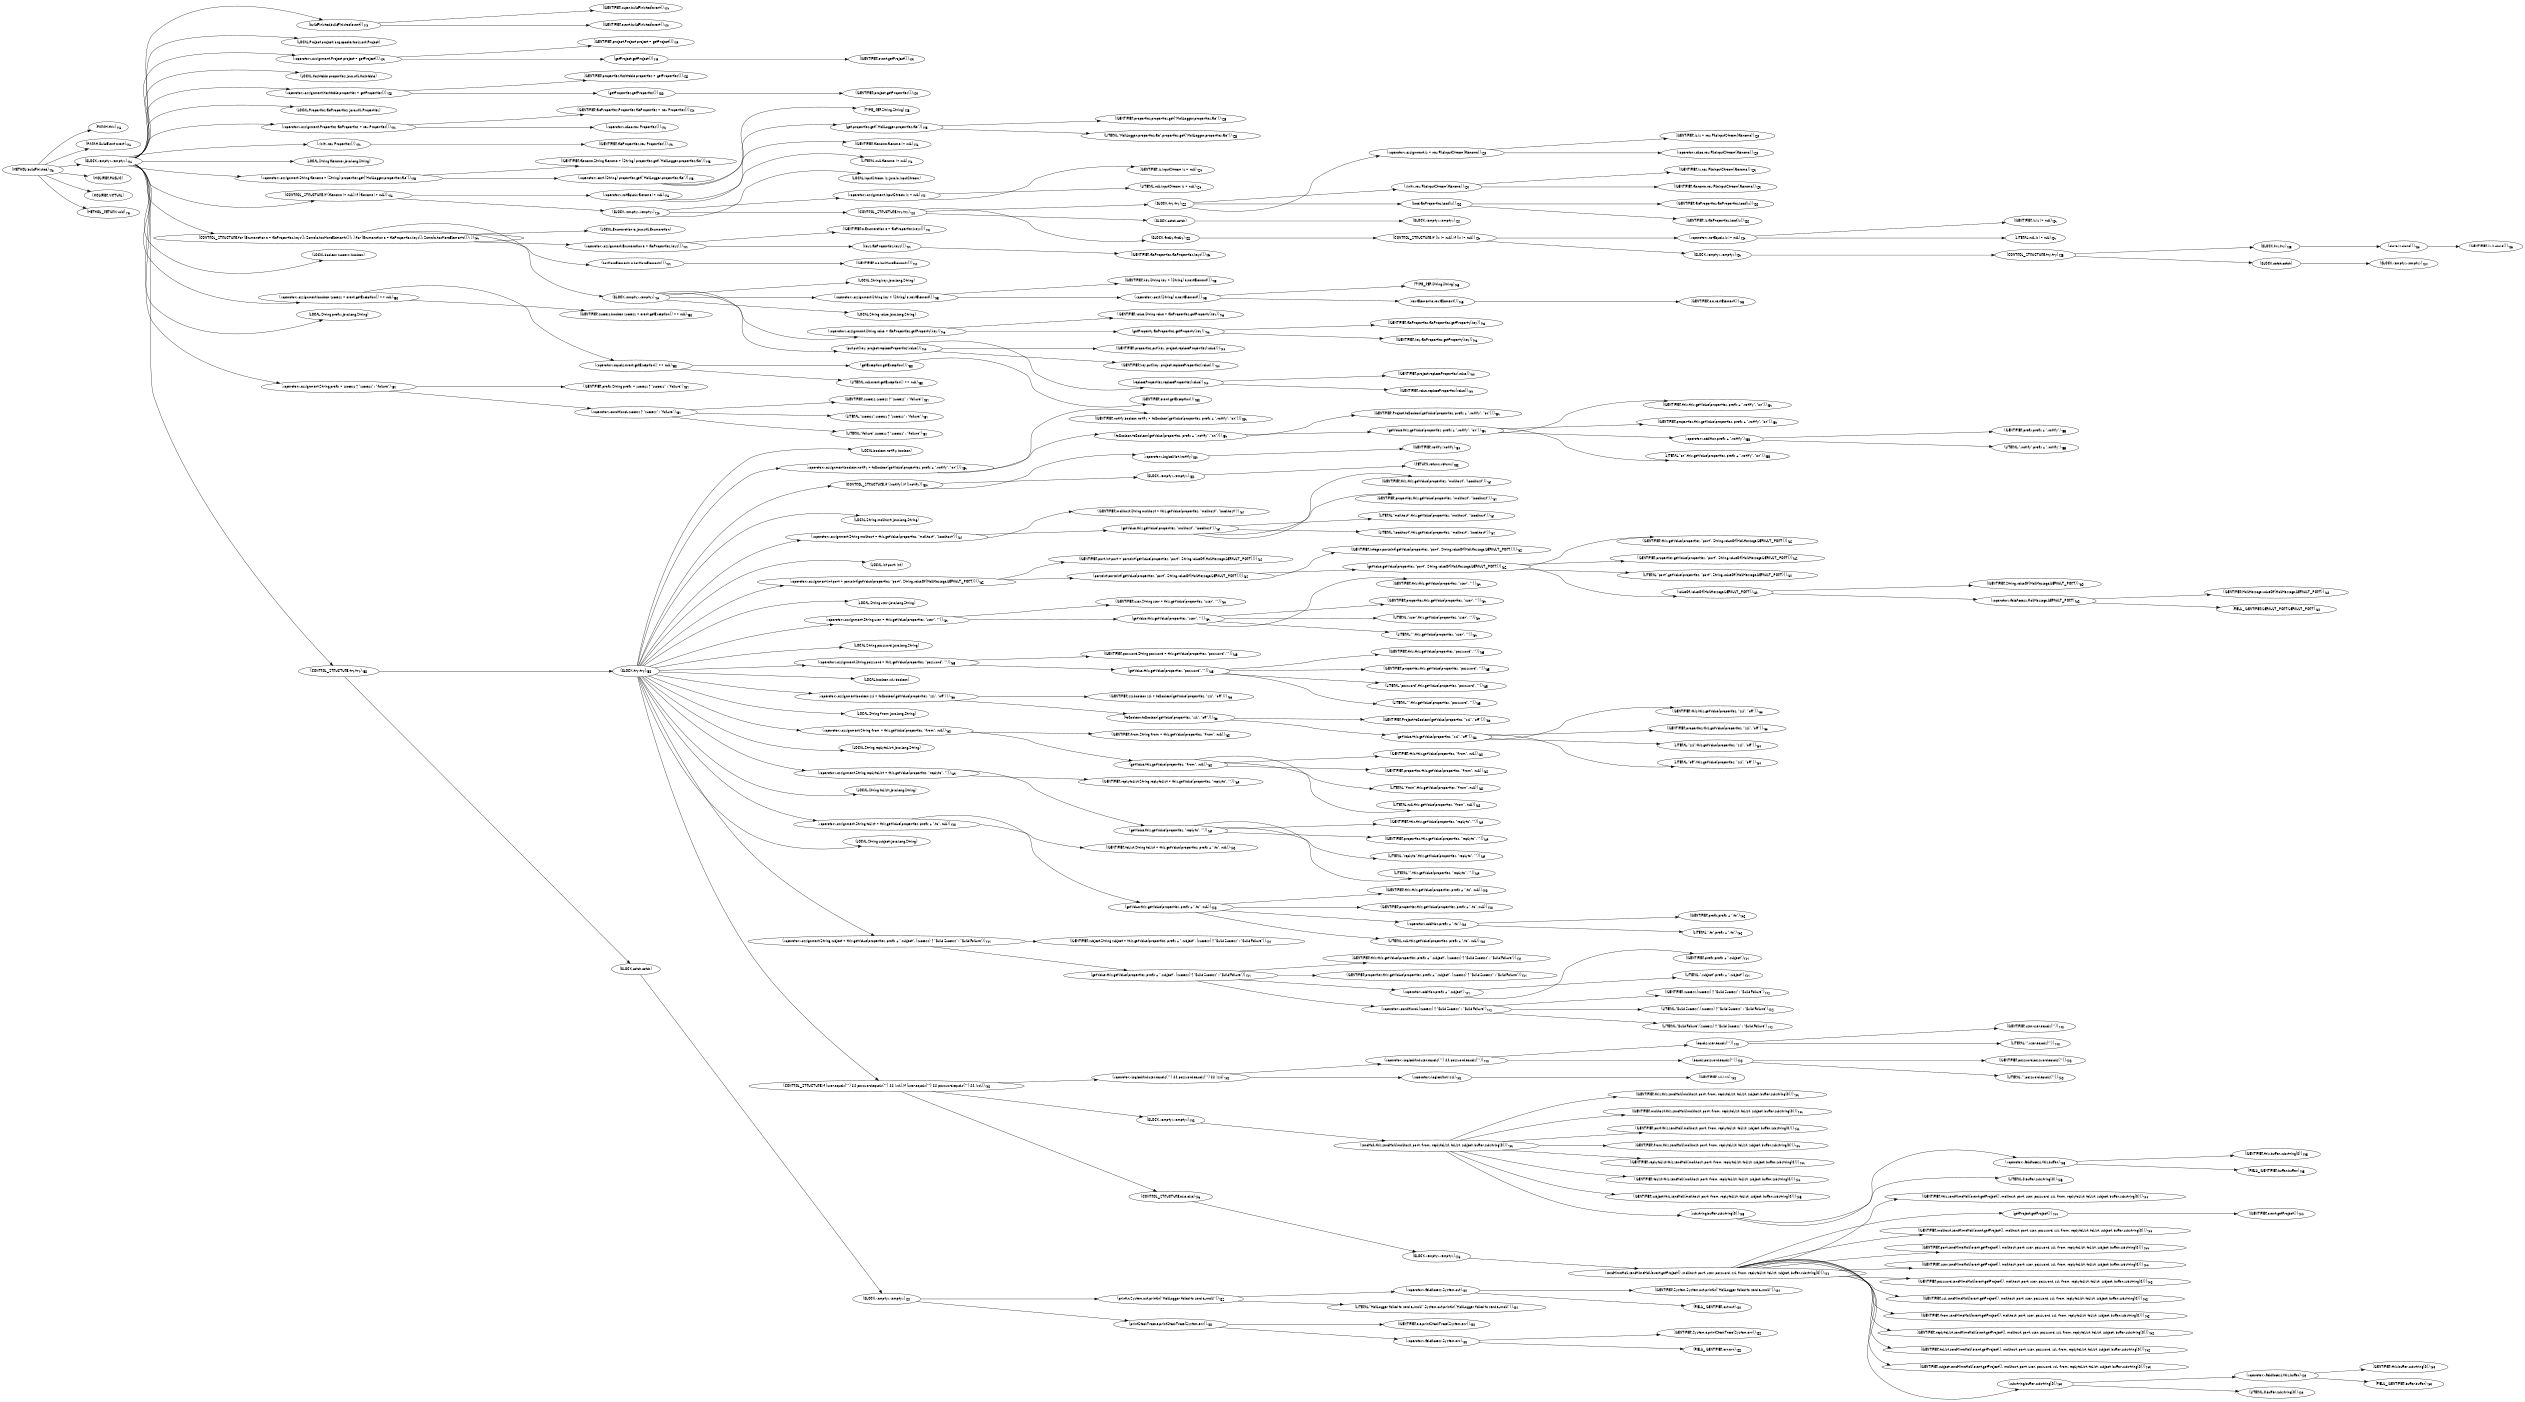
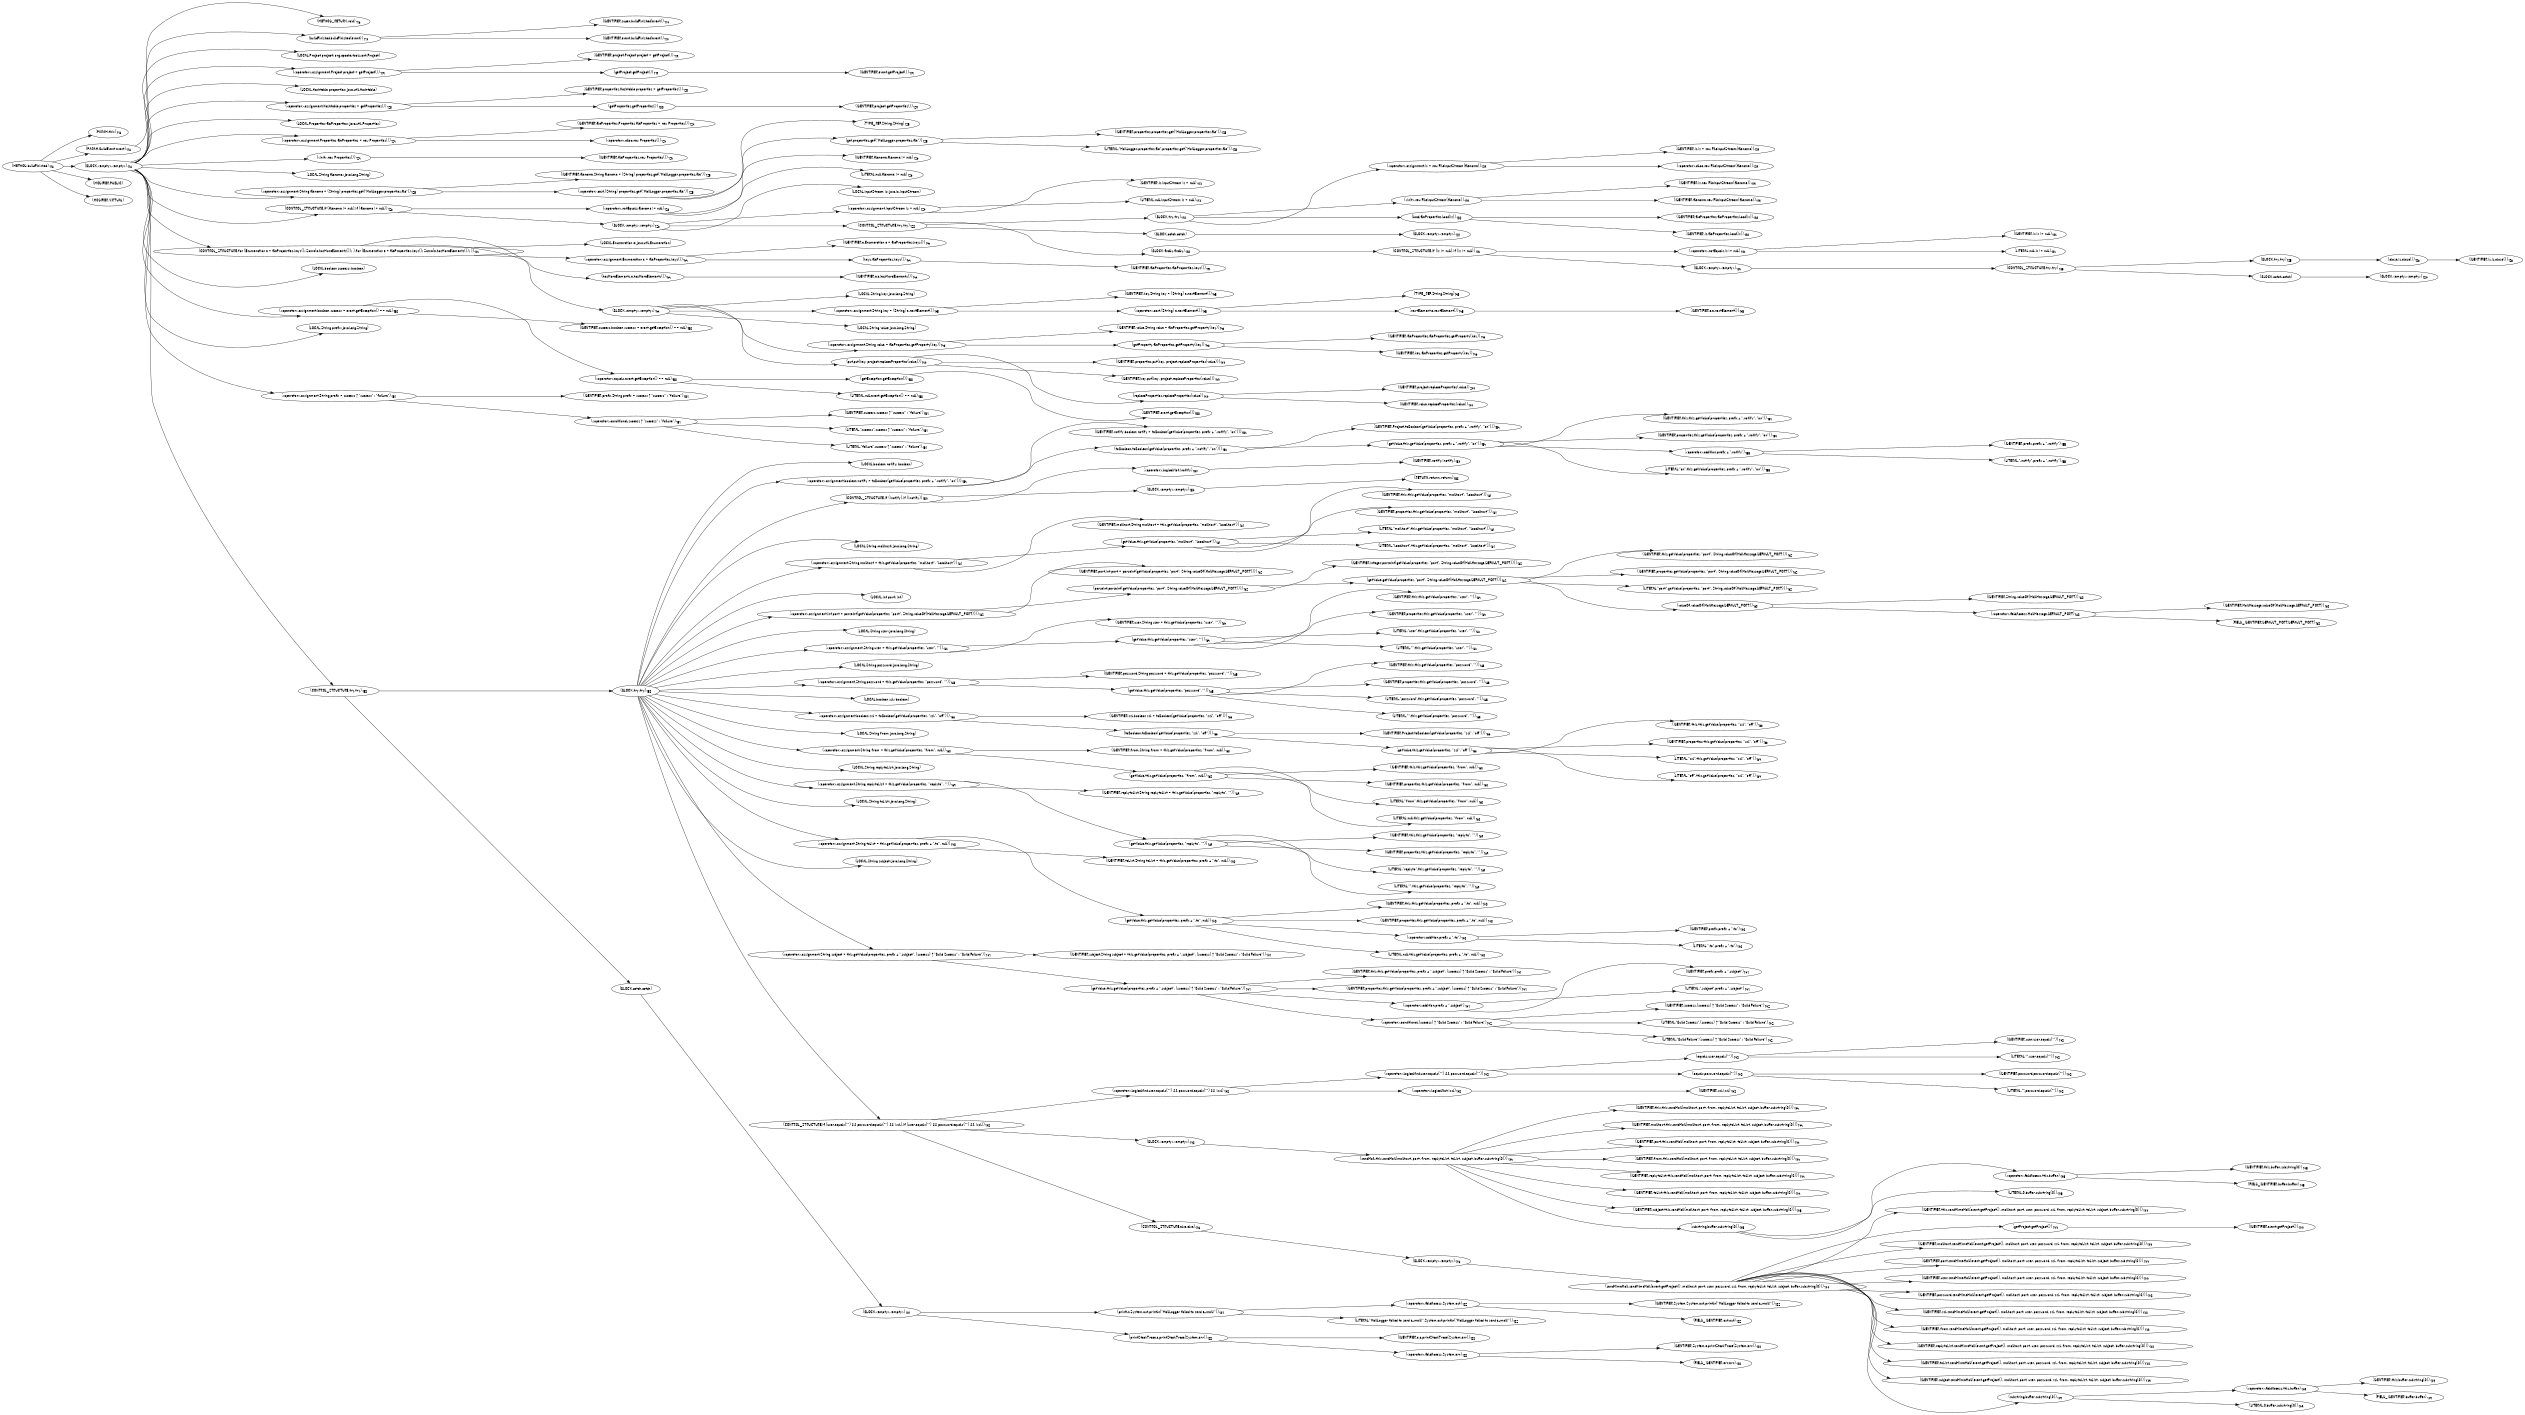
(59, 194) -> (175, 16)
(1473, 374) -> (1473, 387)
